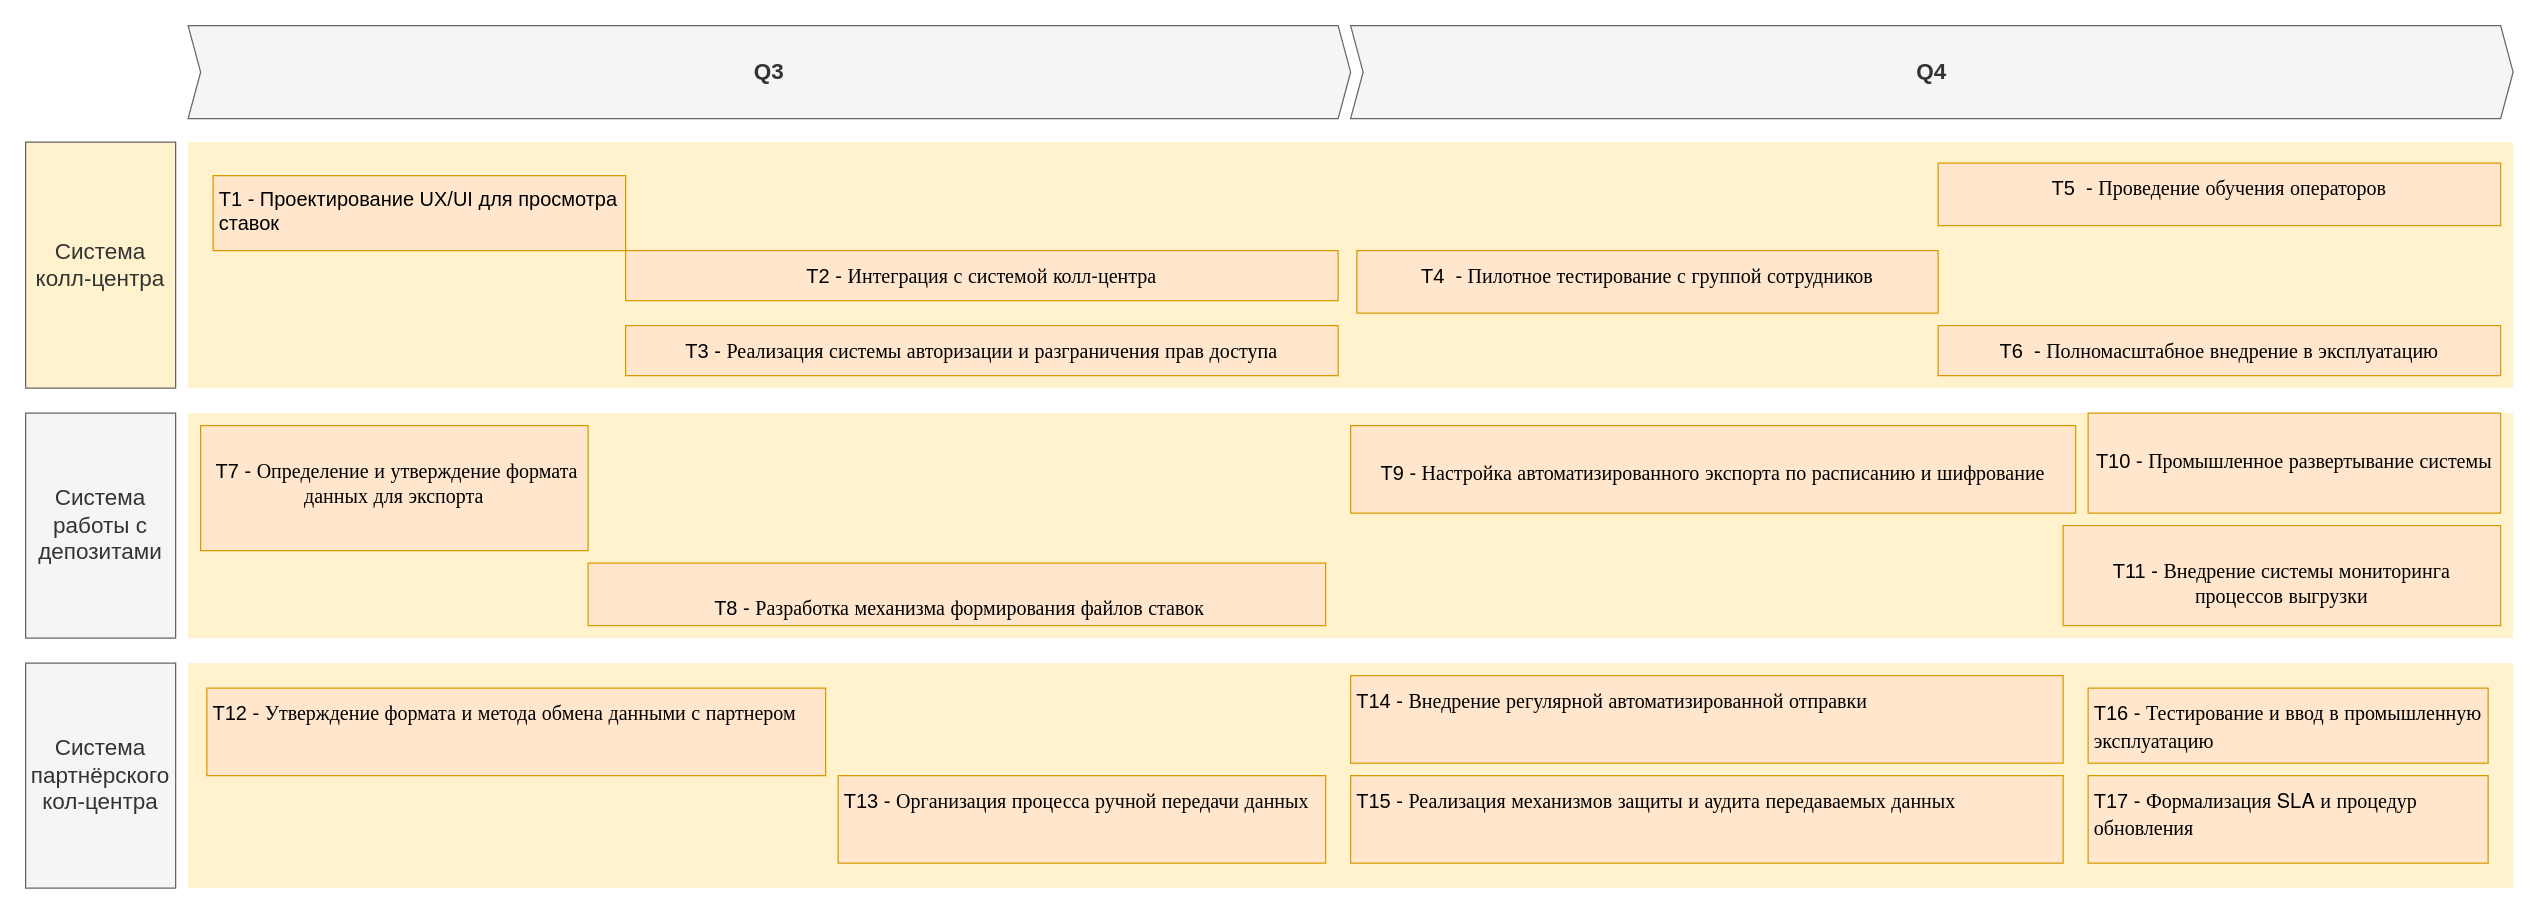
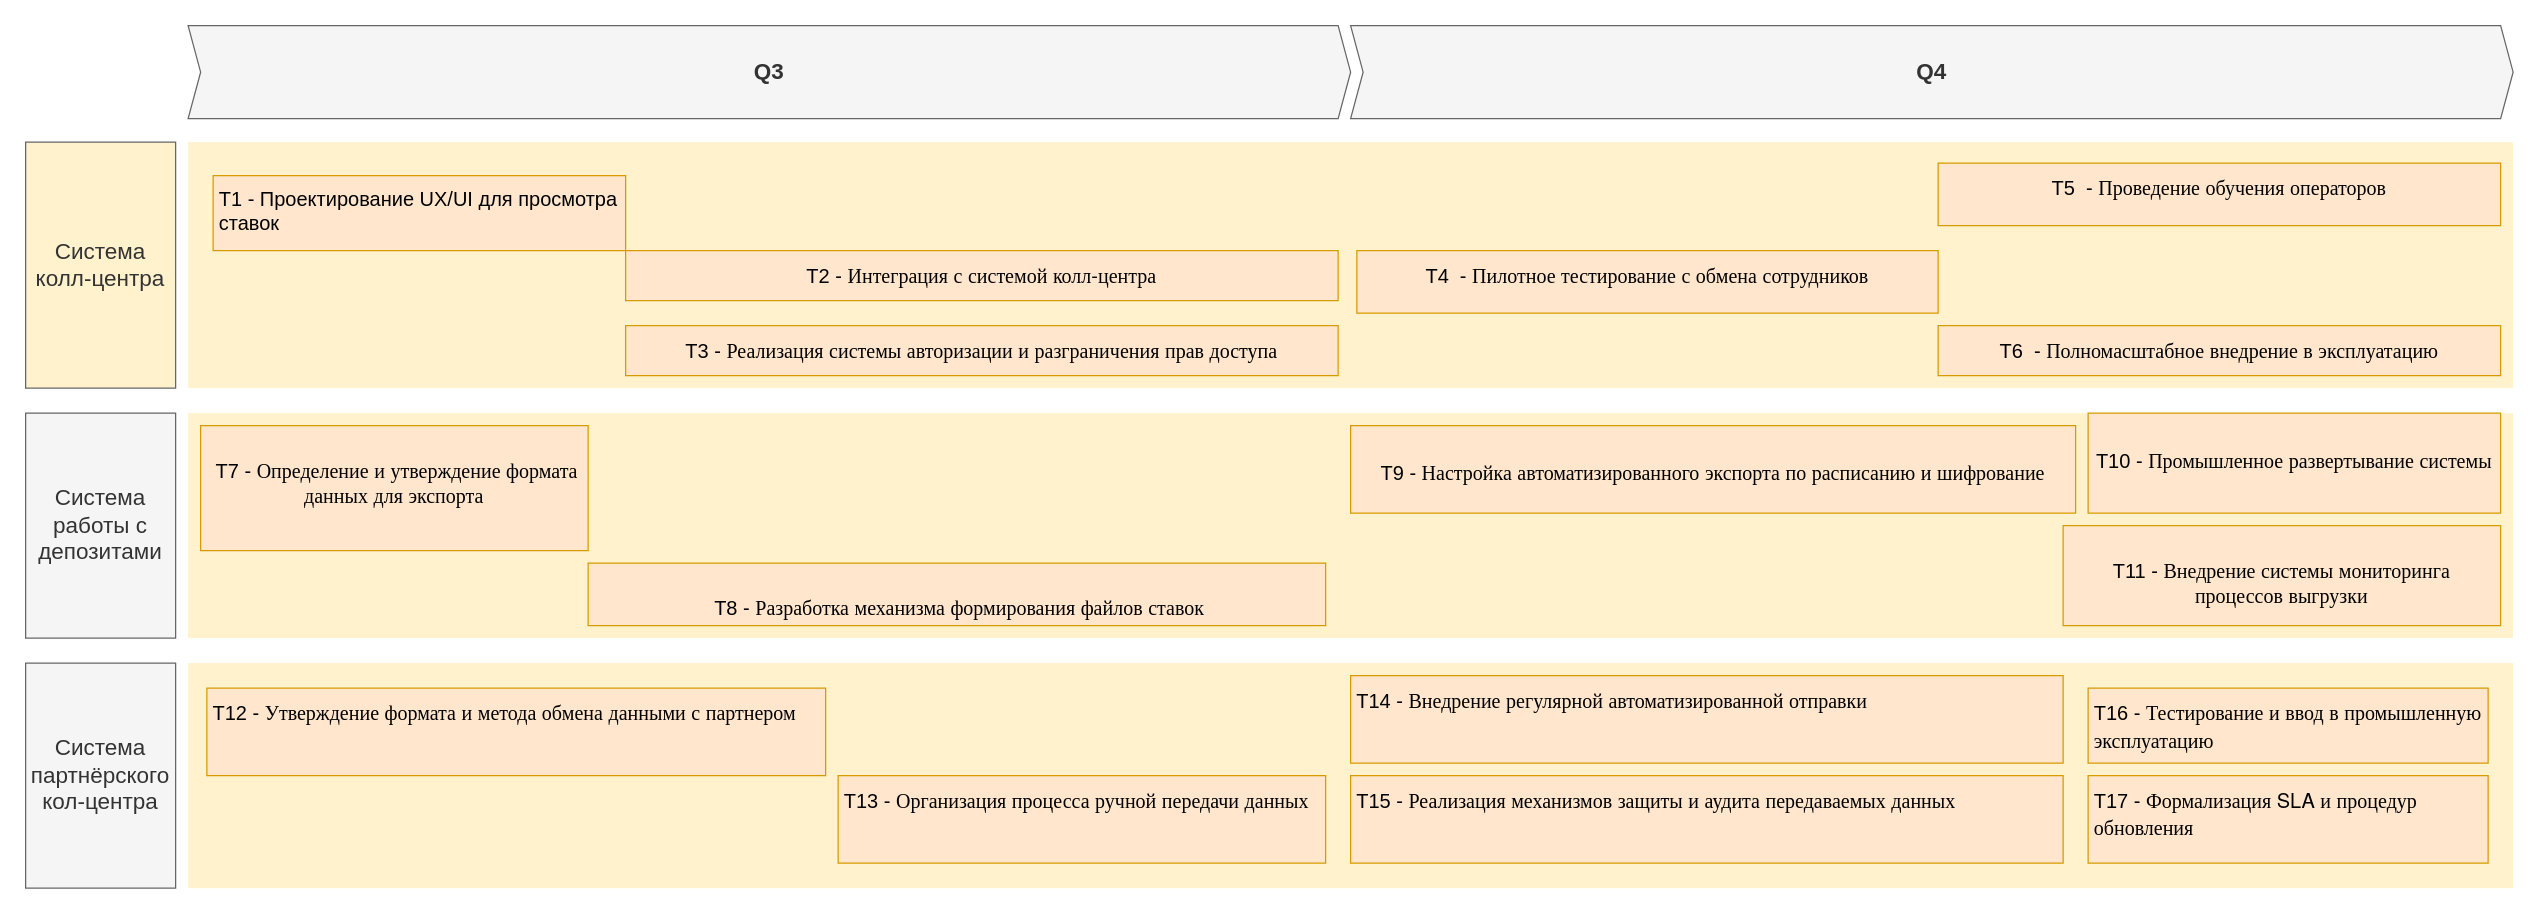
(1648, 290) -> (1648, 290)
